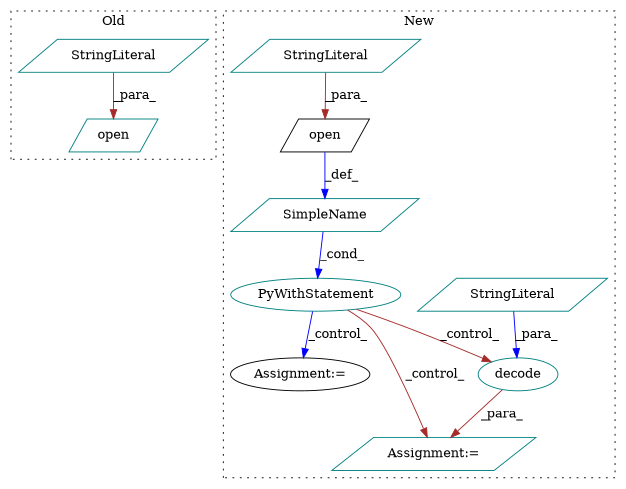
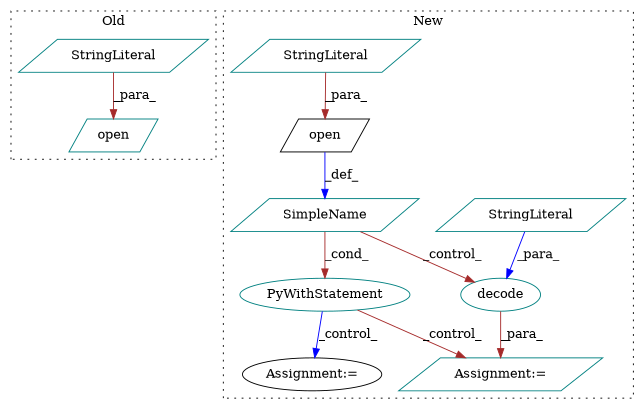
(321, 250) -> (325, 250)
(420, 333) -> (413, 255)
